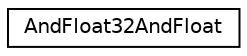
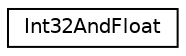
(124, 28) -> (93, 28)
